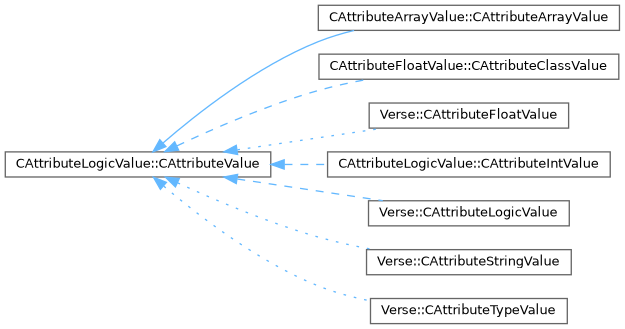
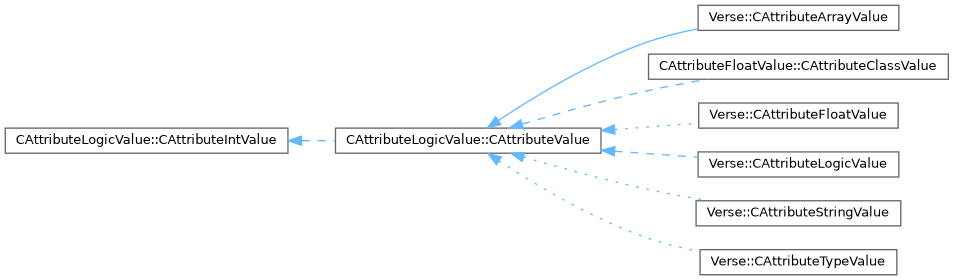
(469, 18) -> (798, 18)
(306, 164) -> (318, 141)
